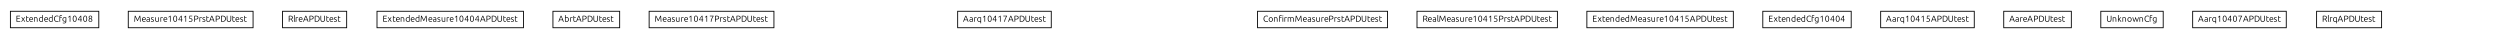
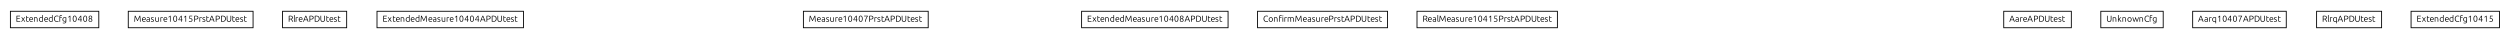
(586, 19) -> none
(712, 19) -> none
none -> (866, 19)
(1004, 19) -> none
none -> (1154, 19)
(1660, 19) -> none
(1807, 19) -> none
(1927, 19) -> none
none -> (2455, 19)
